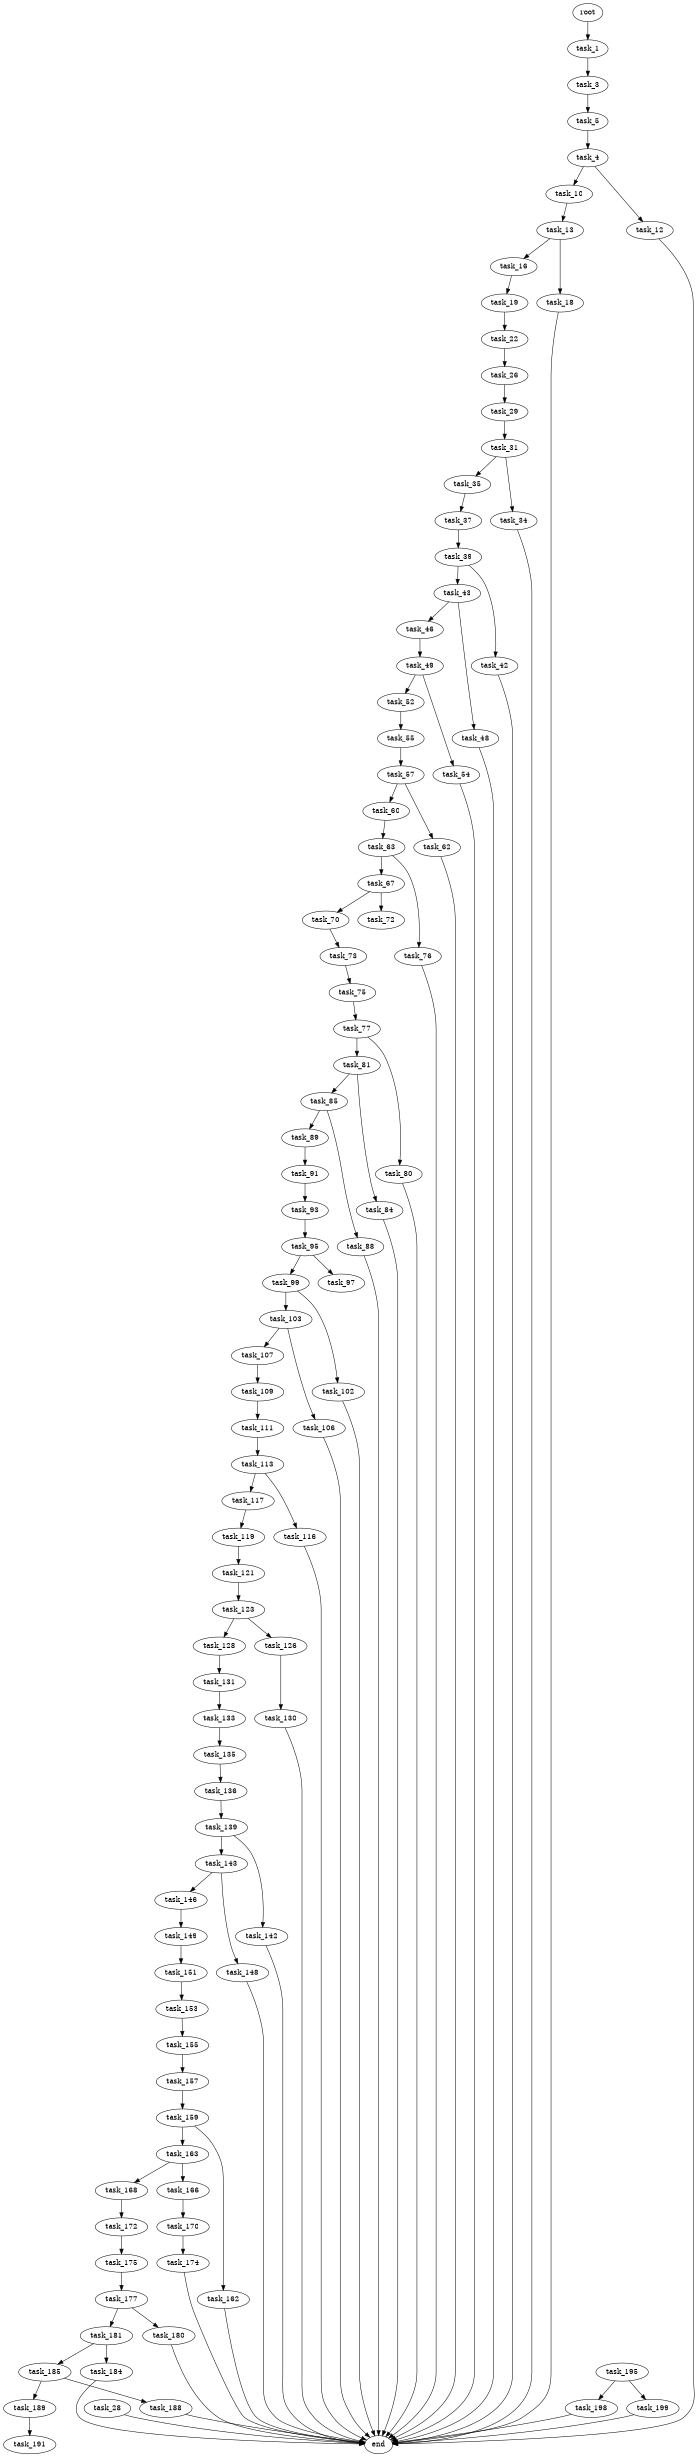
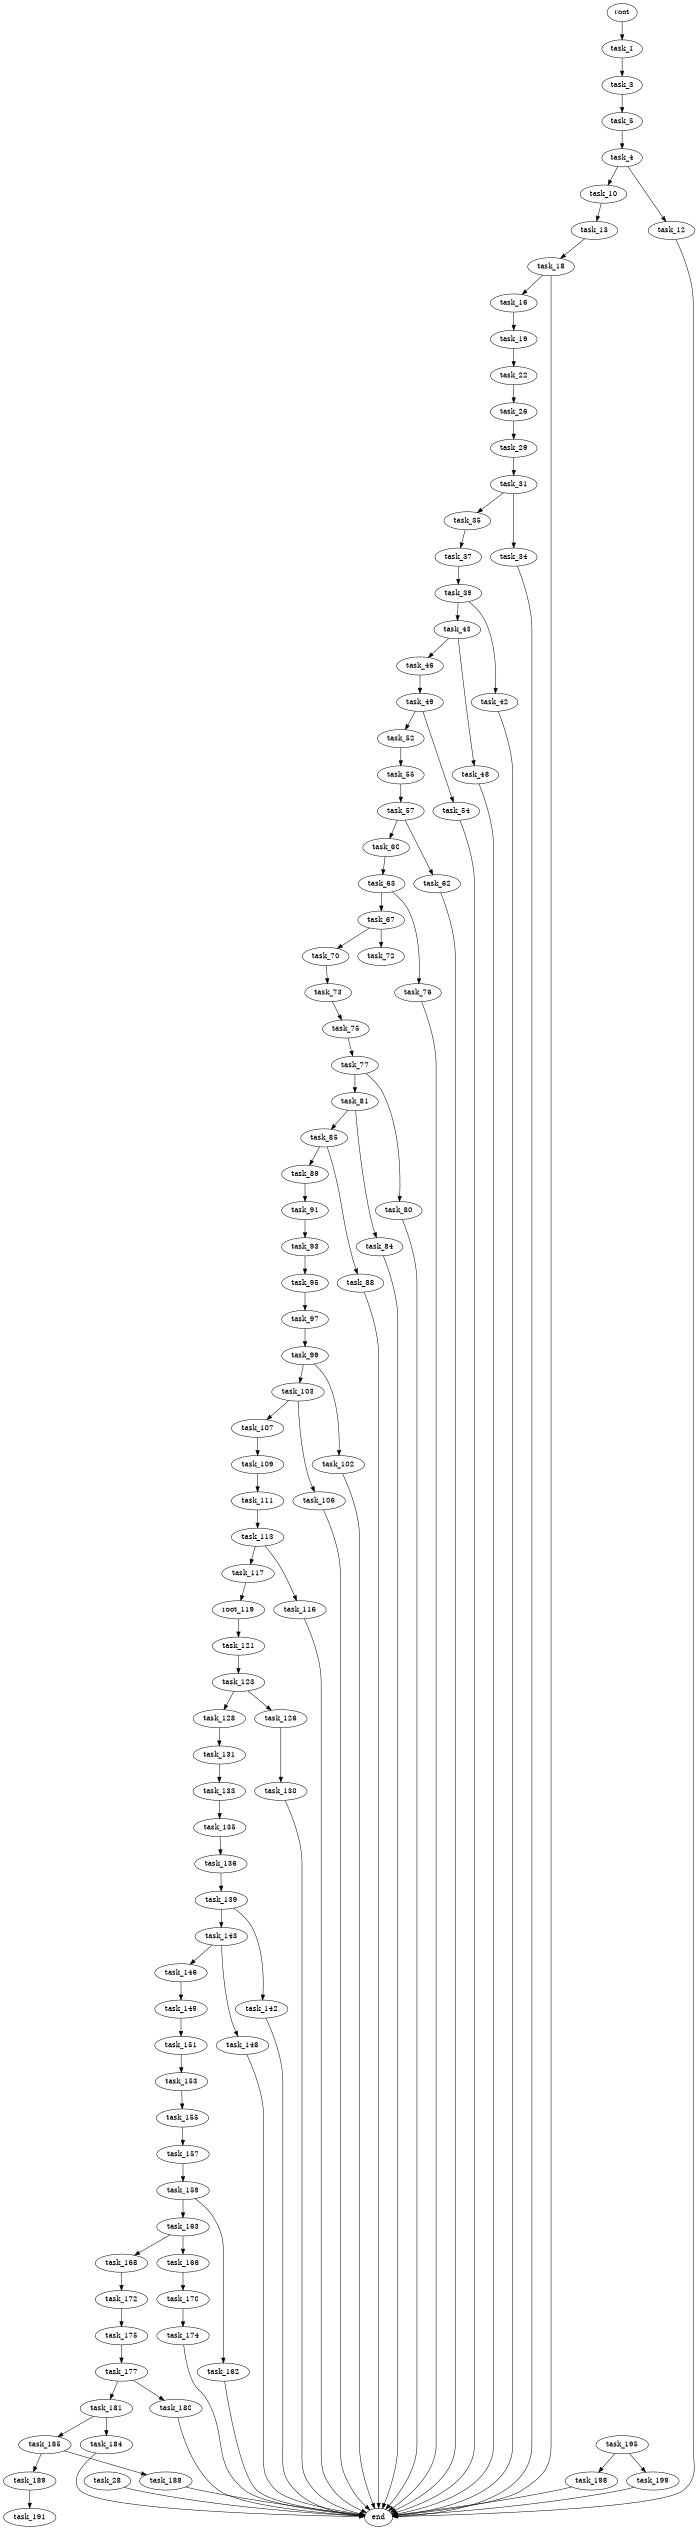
(539, 247) -> (534, 283)
(297, 1263) -> (305, 1335)
(238, 1537) -> (238, 1610)
